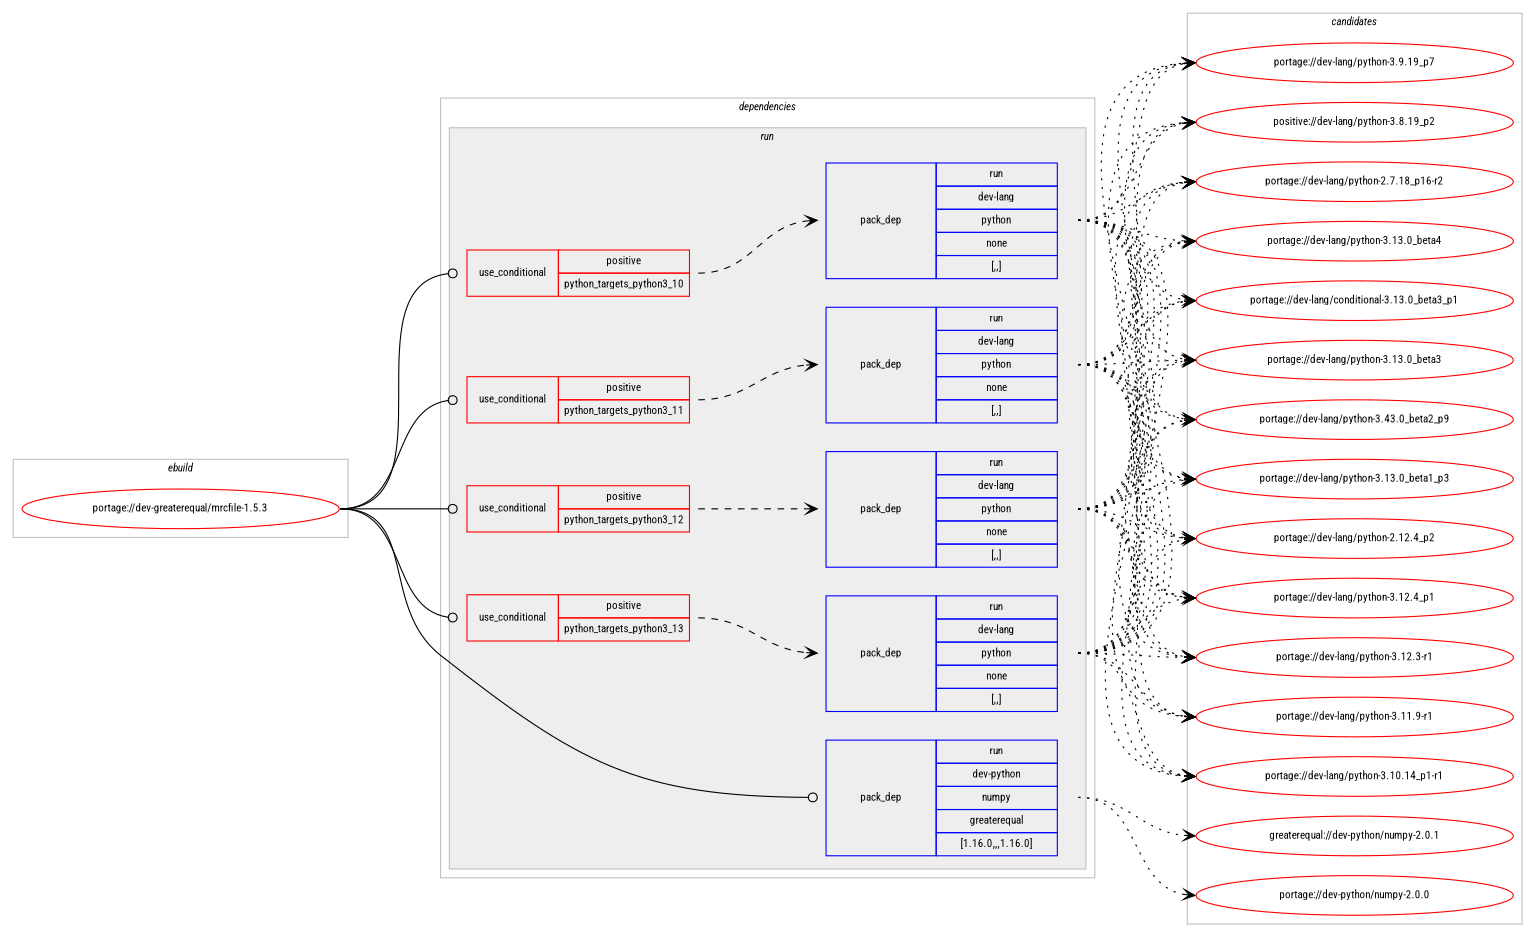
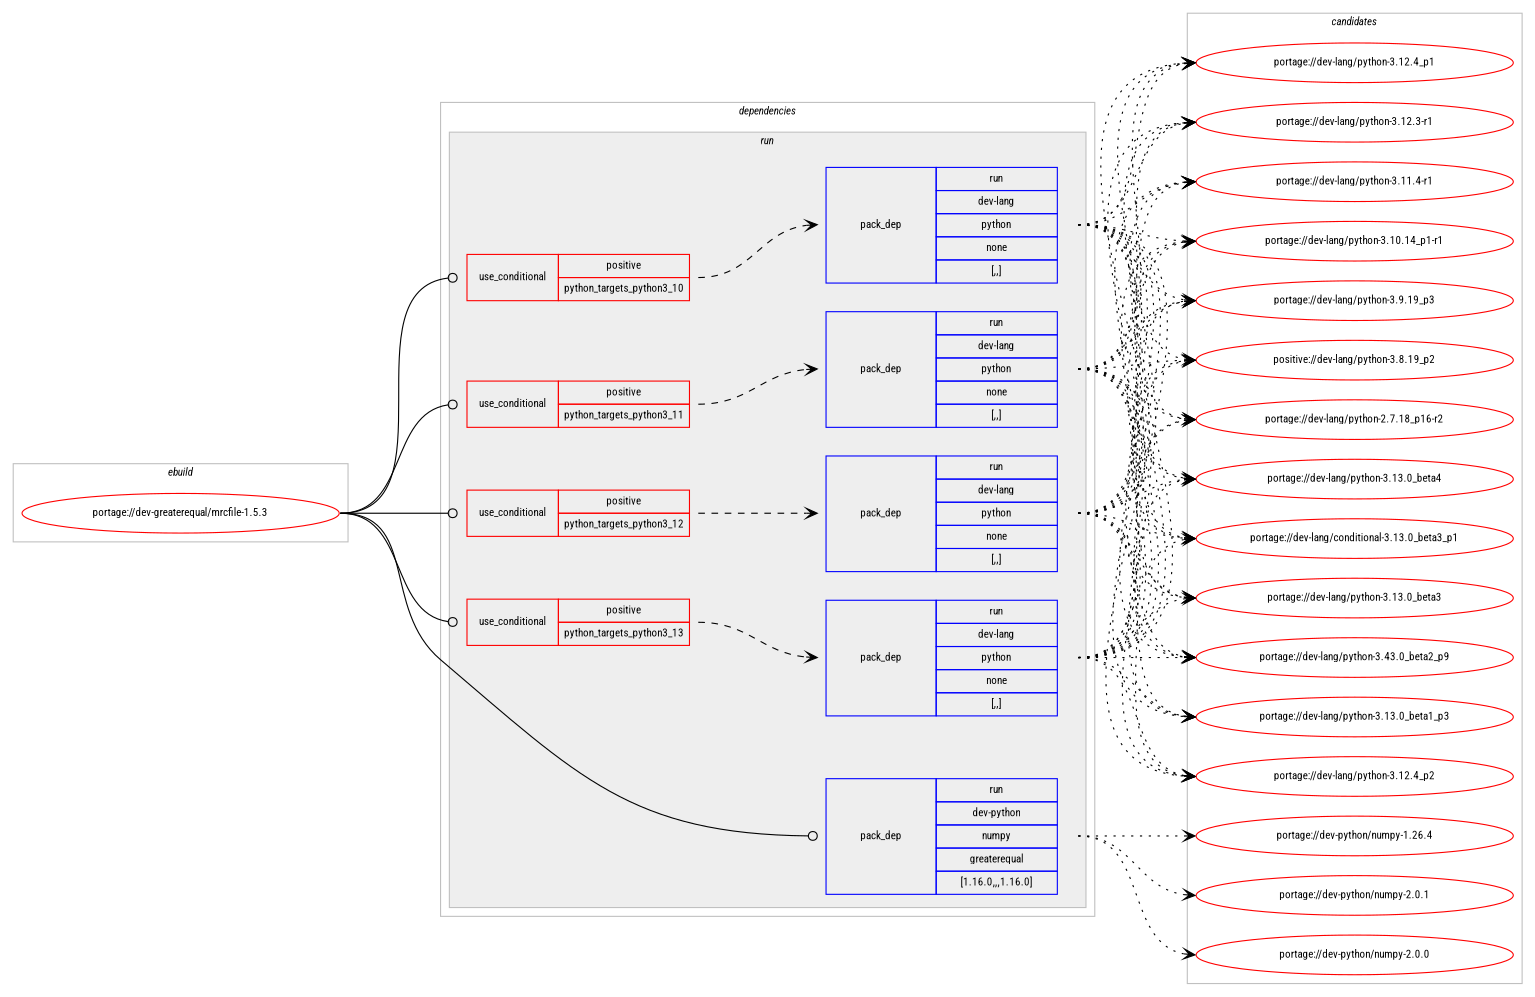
(1355, 63) -> (1355, 301)
(1355, 539) -> (1355, 776)
(1355, 717) -> (1355, 182)
(1355, 836) -> (1355, 895)
none -> (1355, 836)
